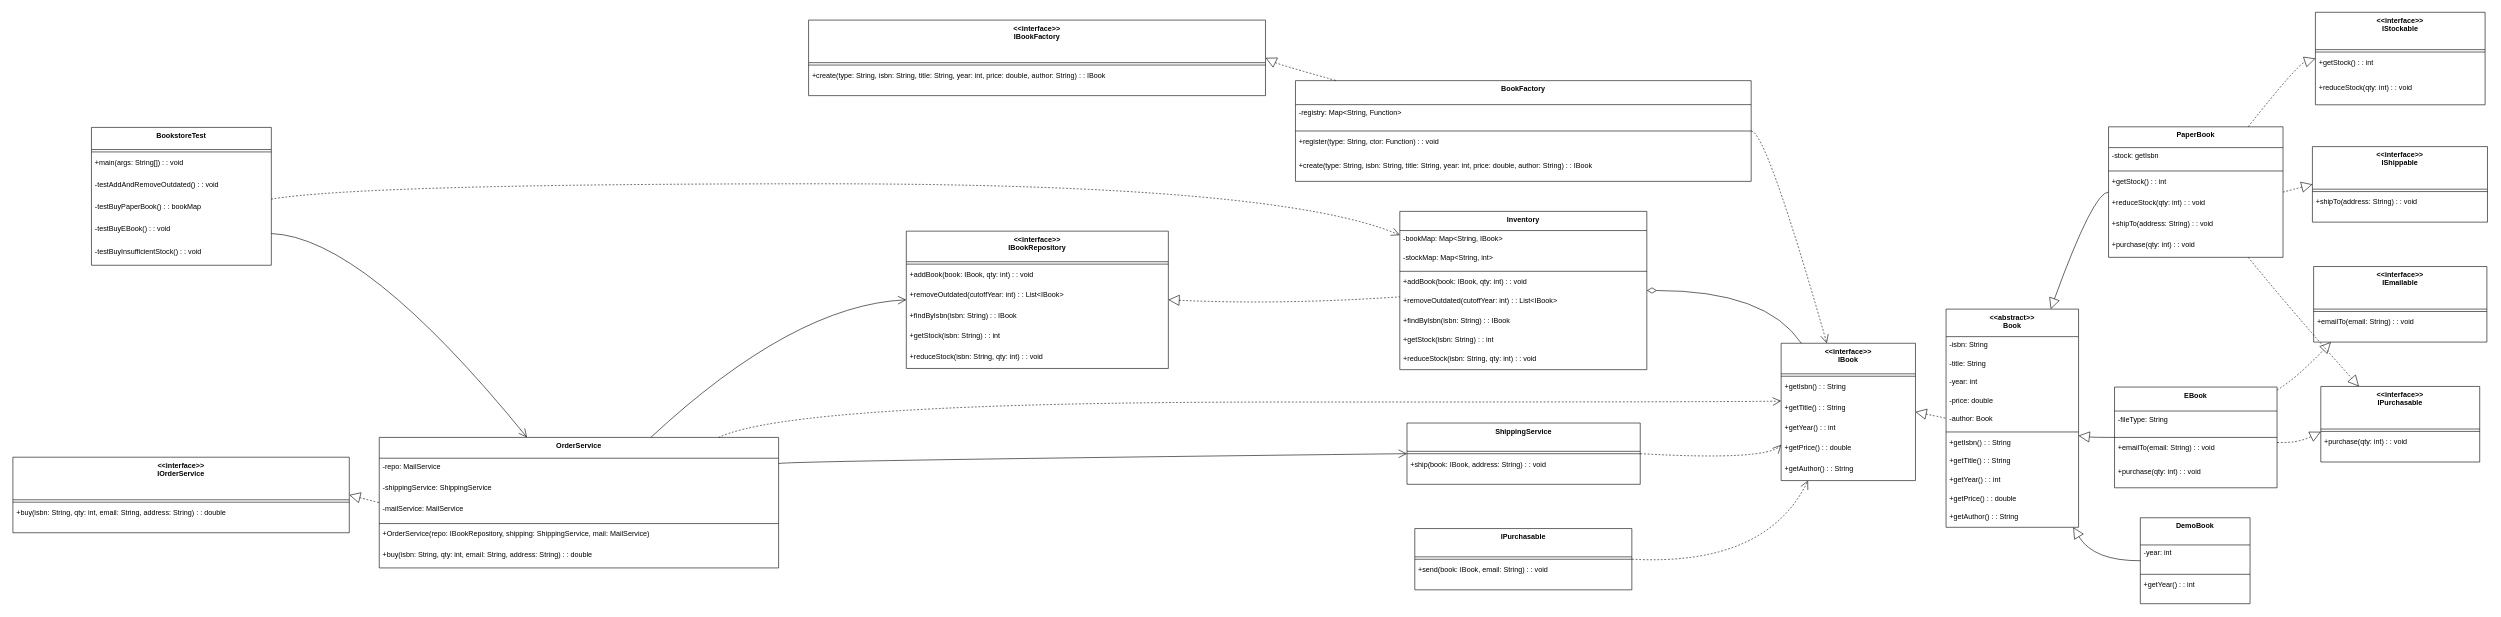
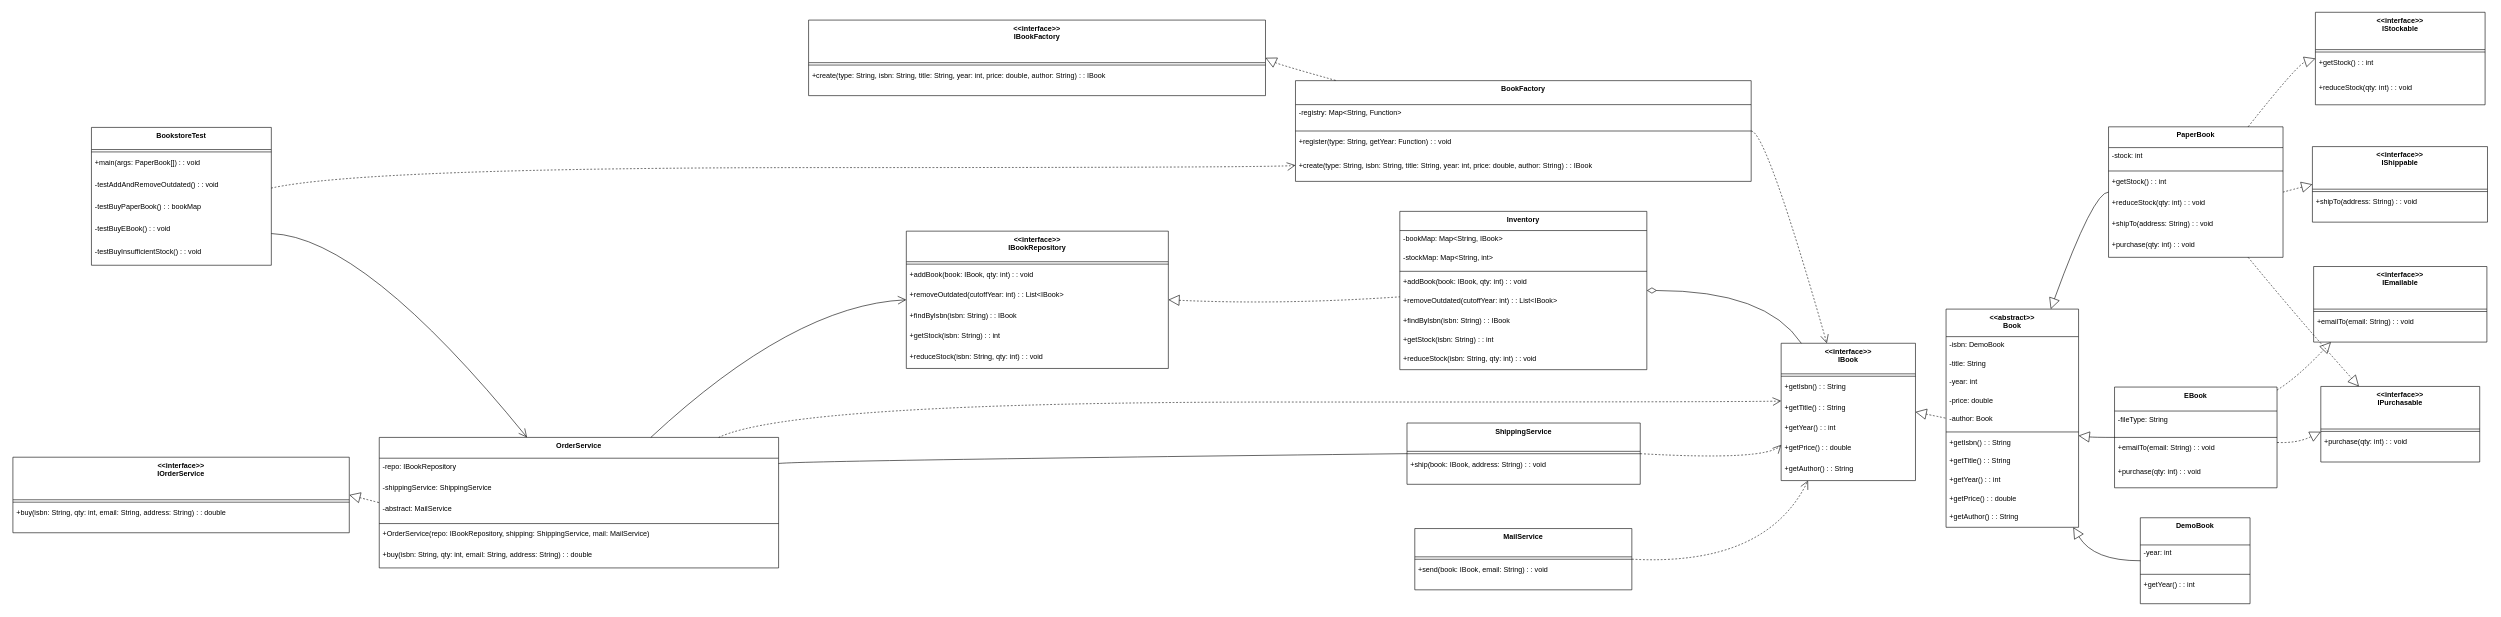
(1382, 142) -> (1388, 142)
(2141, 156) -> (2132, 156)
(145, 163) -> (152, 163)
none -> (934, 168)
(836, 184) -> none
(1972, 345) -> (1977, 345)
(1401, 454) -> (1401, 454)
(414, 467) -> (424, 467)
(425, 509) -> (422, 509)
(1523, 537) -> (1523, 537)
